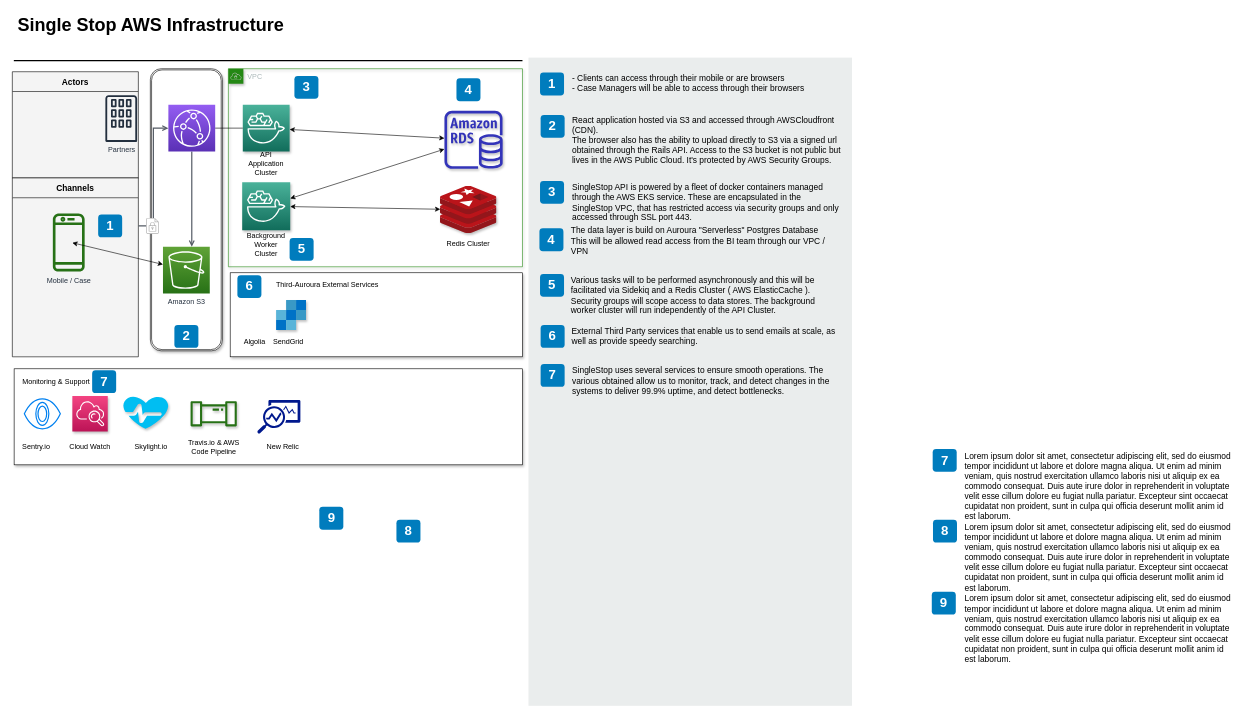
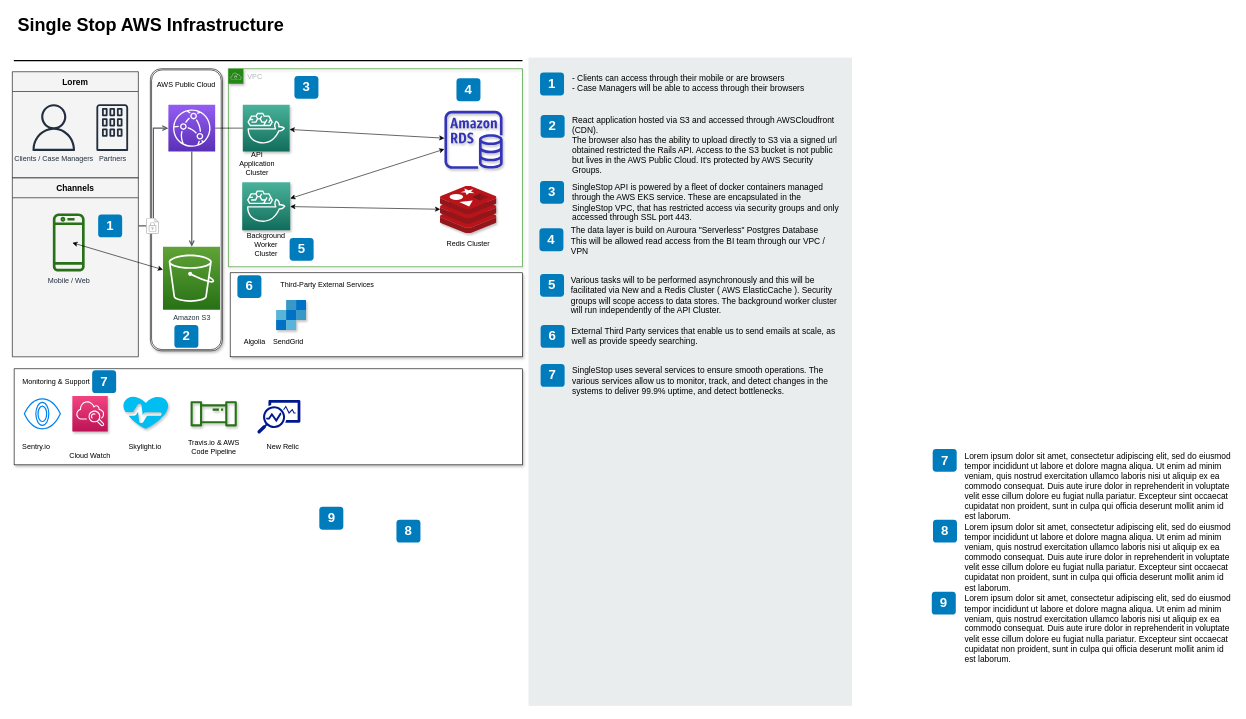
(75, 82) -> (75, 82)
none -> (186, 85)
(121, 119) -> (112, 128)
none -> (54, 128)
(707, 146) -> (707, 146)
(266, 164) -> (257, 164)
(186, 270) -> (191, 278)
(69, 281) -> (69, 281)
(327, 285) -> (327, 285)
(705, 296) -> (705, 296)
(707, 381) -> (707, 381)
(90, 447) -> (90, 456)
(151, 447) -> (145, 447)
